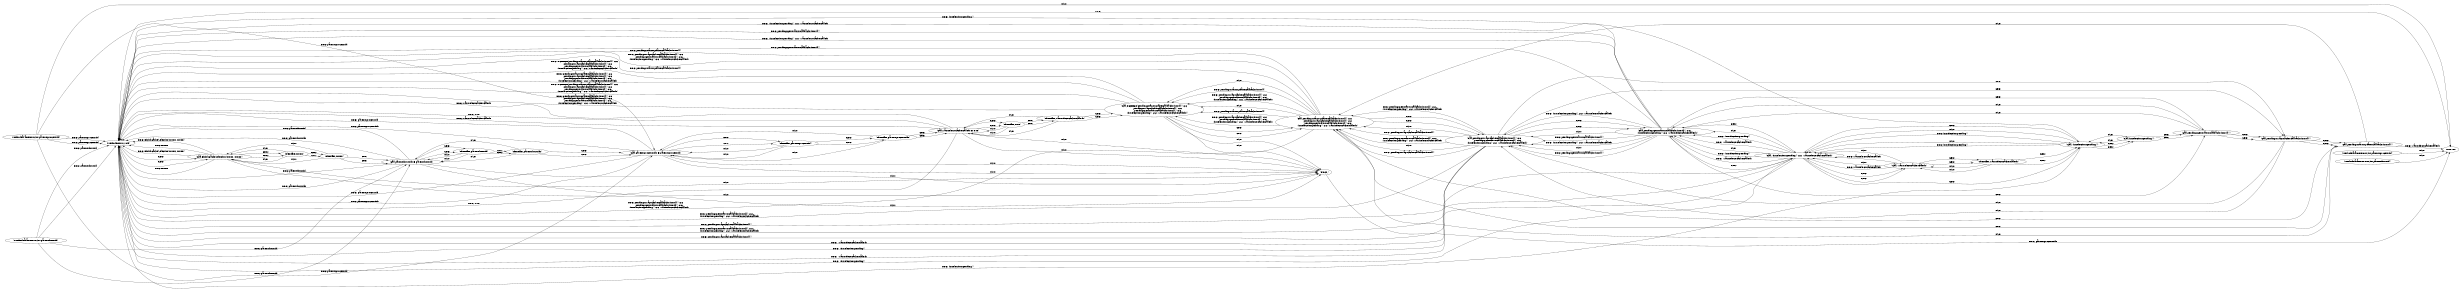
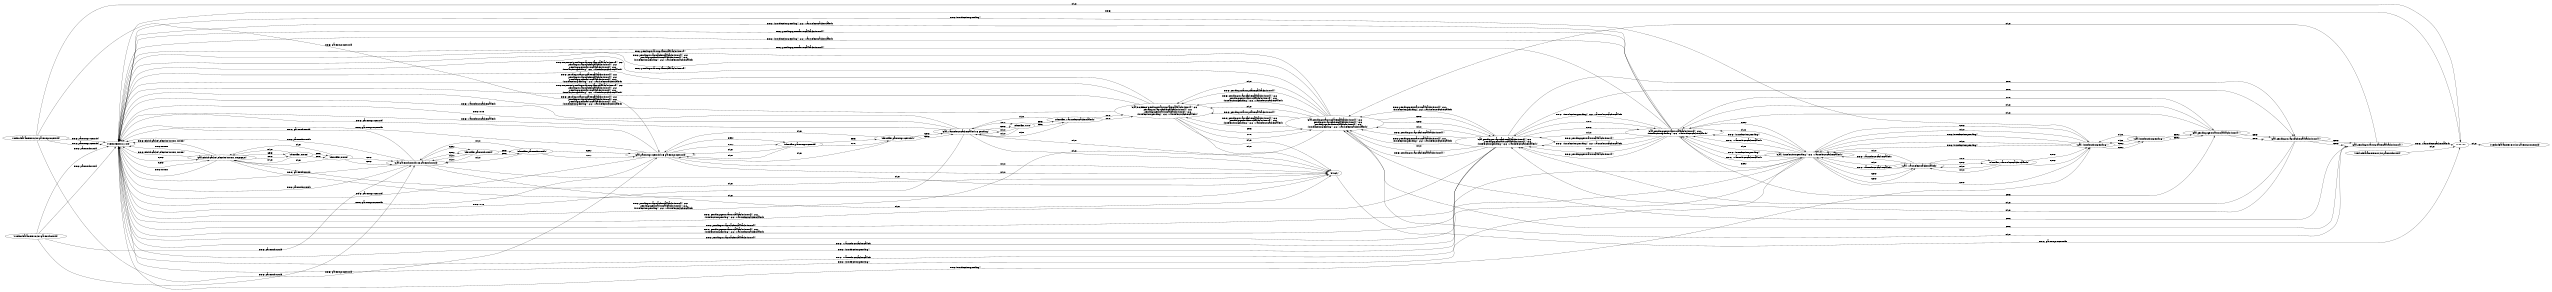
(958, 131) -> (965, 132)
(2422, 153) -> (2474, 145)
(220, 157) -> (222, 158)
